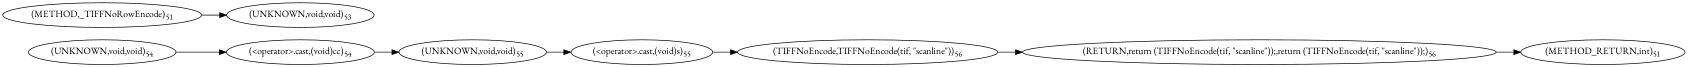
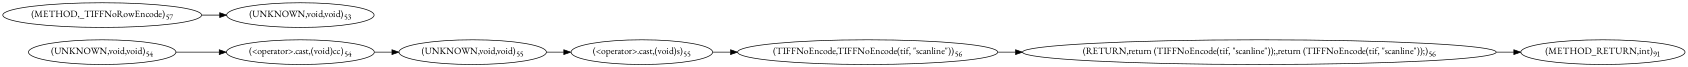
(169, 14) -> (169, 14)
(1657, 51) -> (1657, 51)
